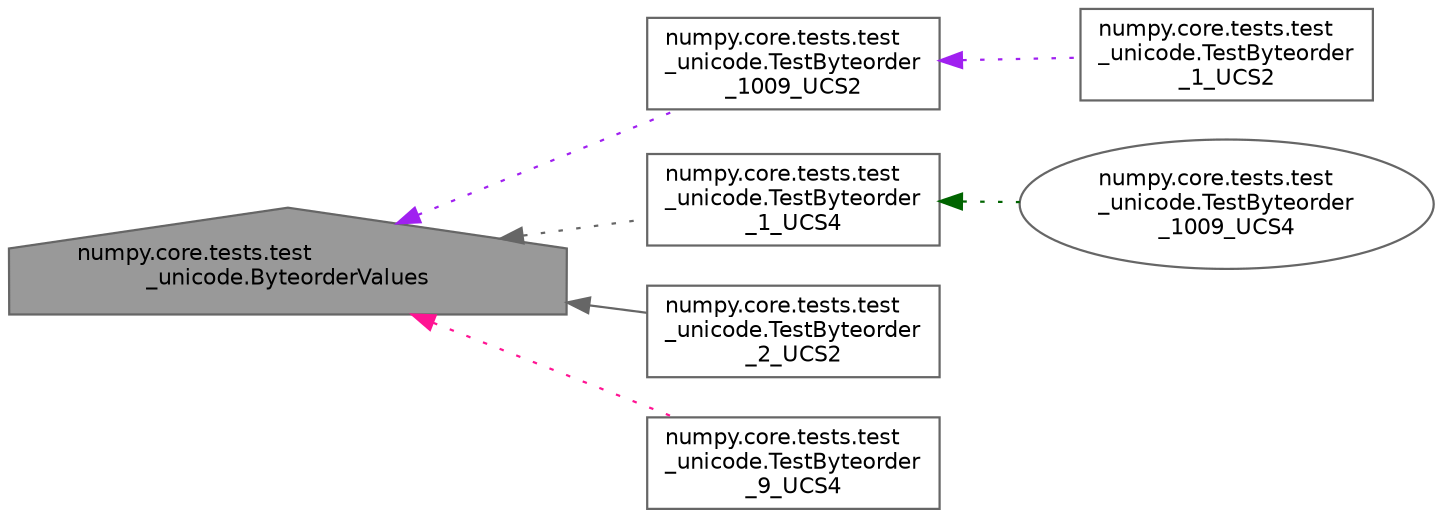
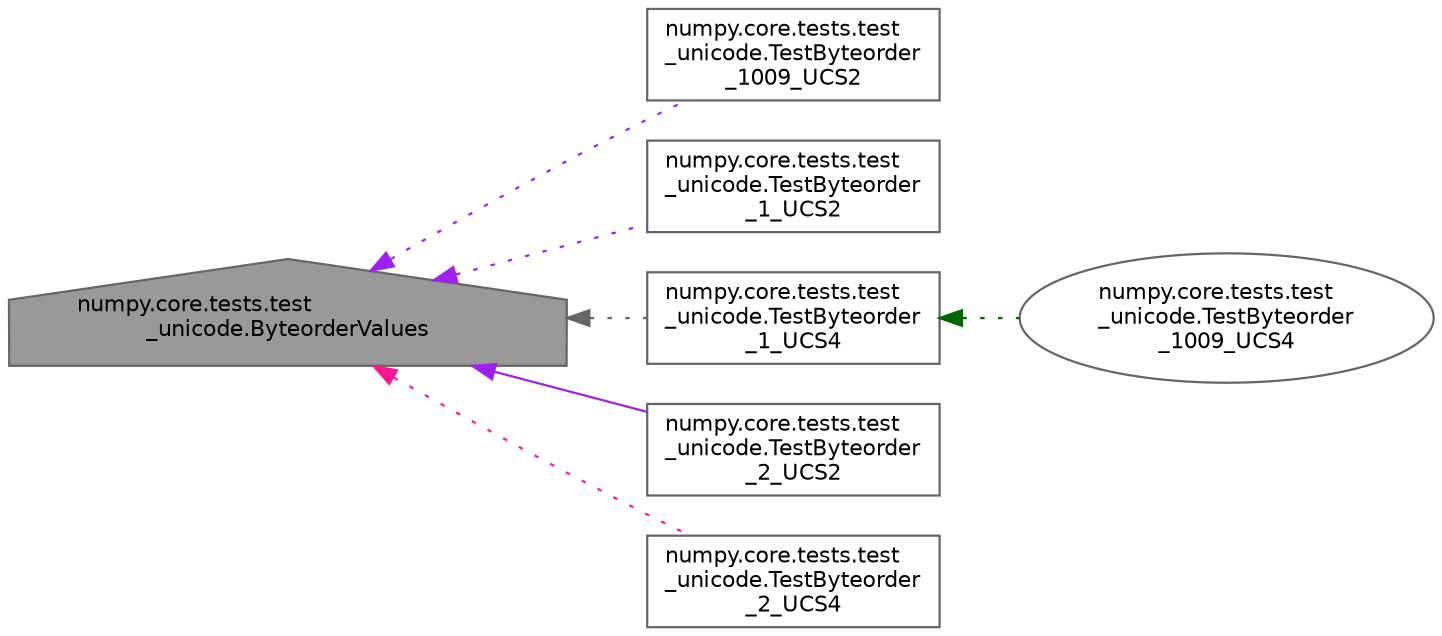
(1021, 59) -> (551, 249)
(618, 309) -> (570, 392)
(793, 463) -> (793, 581)
